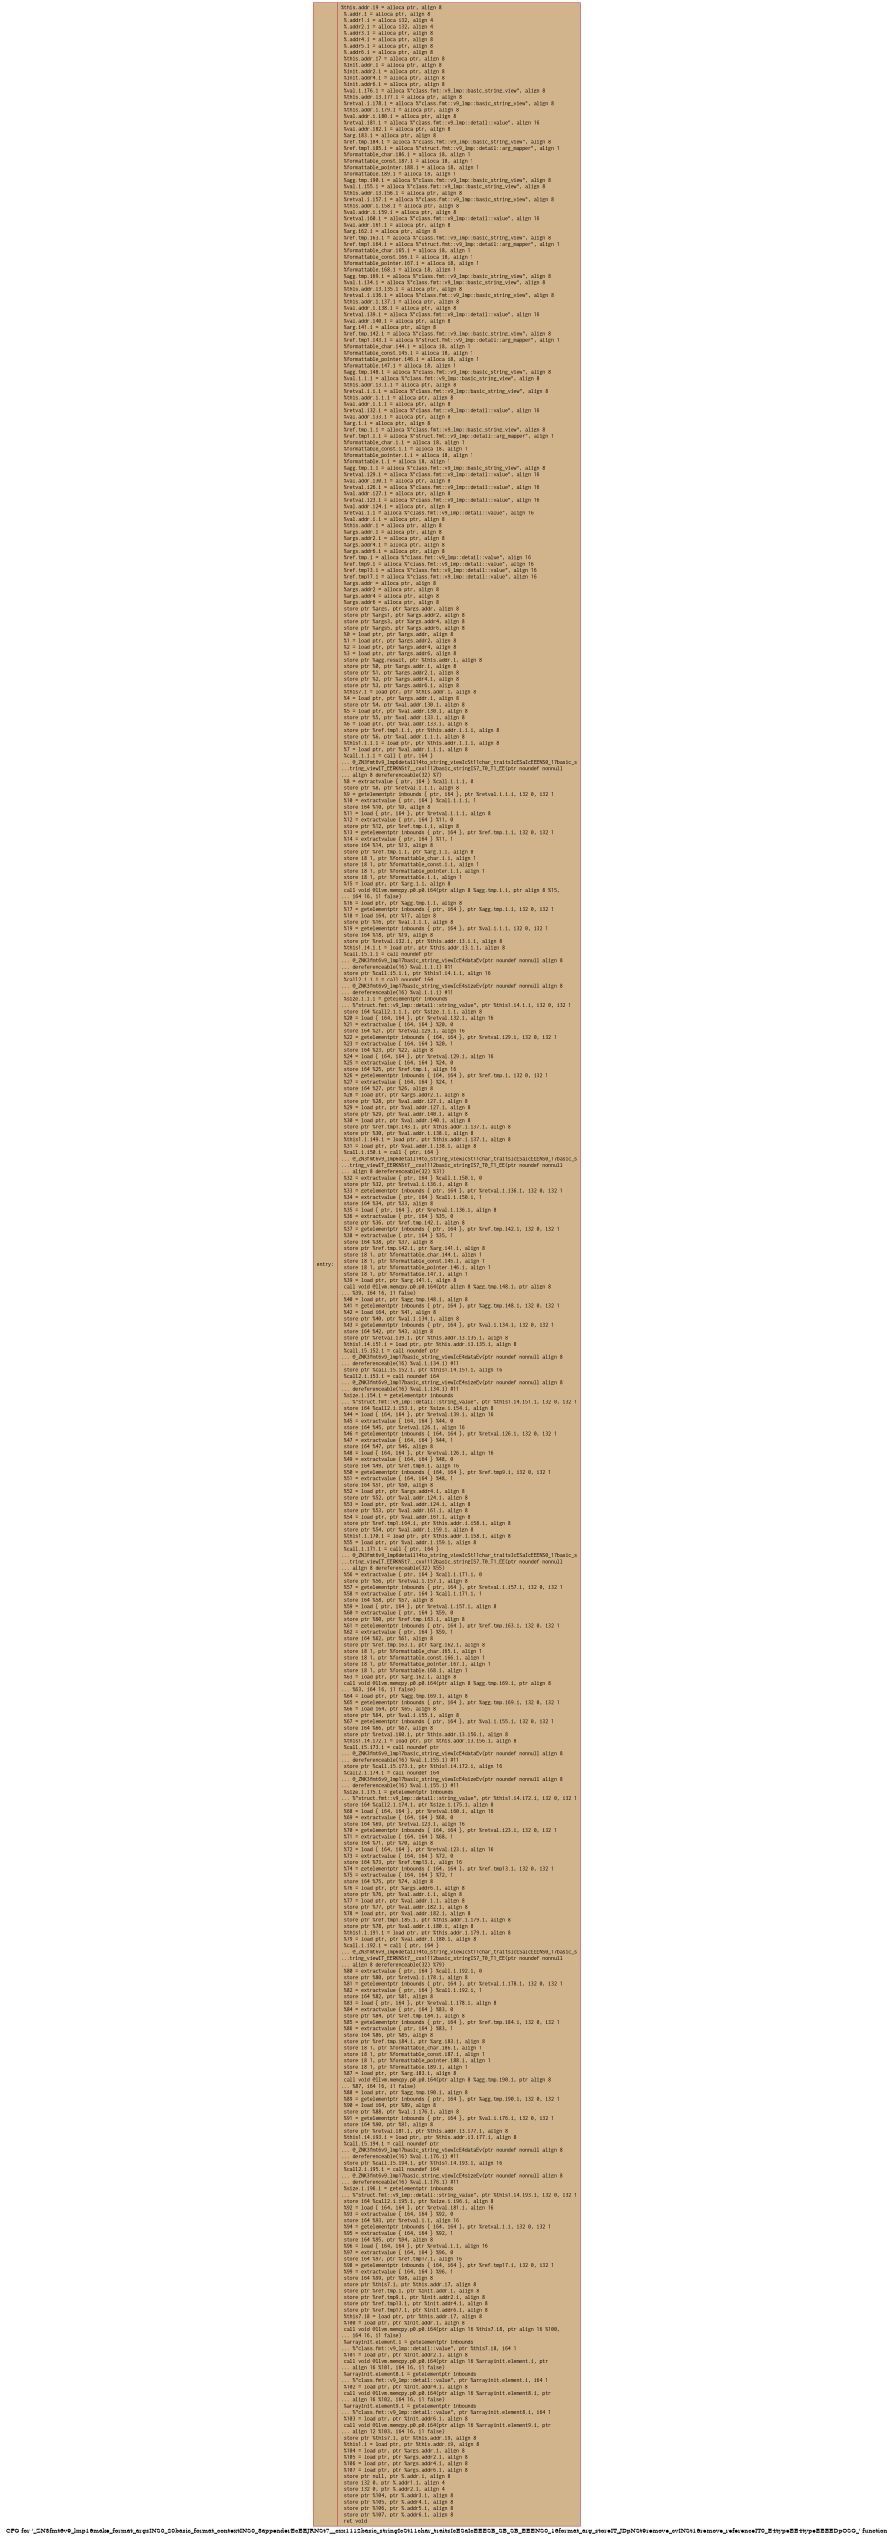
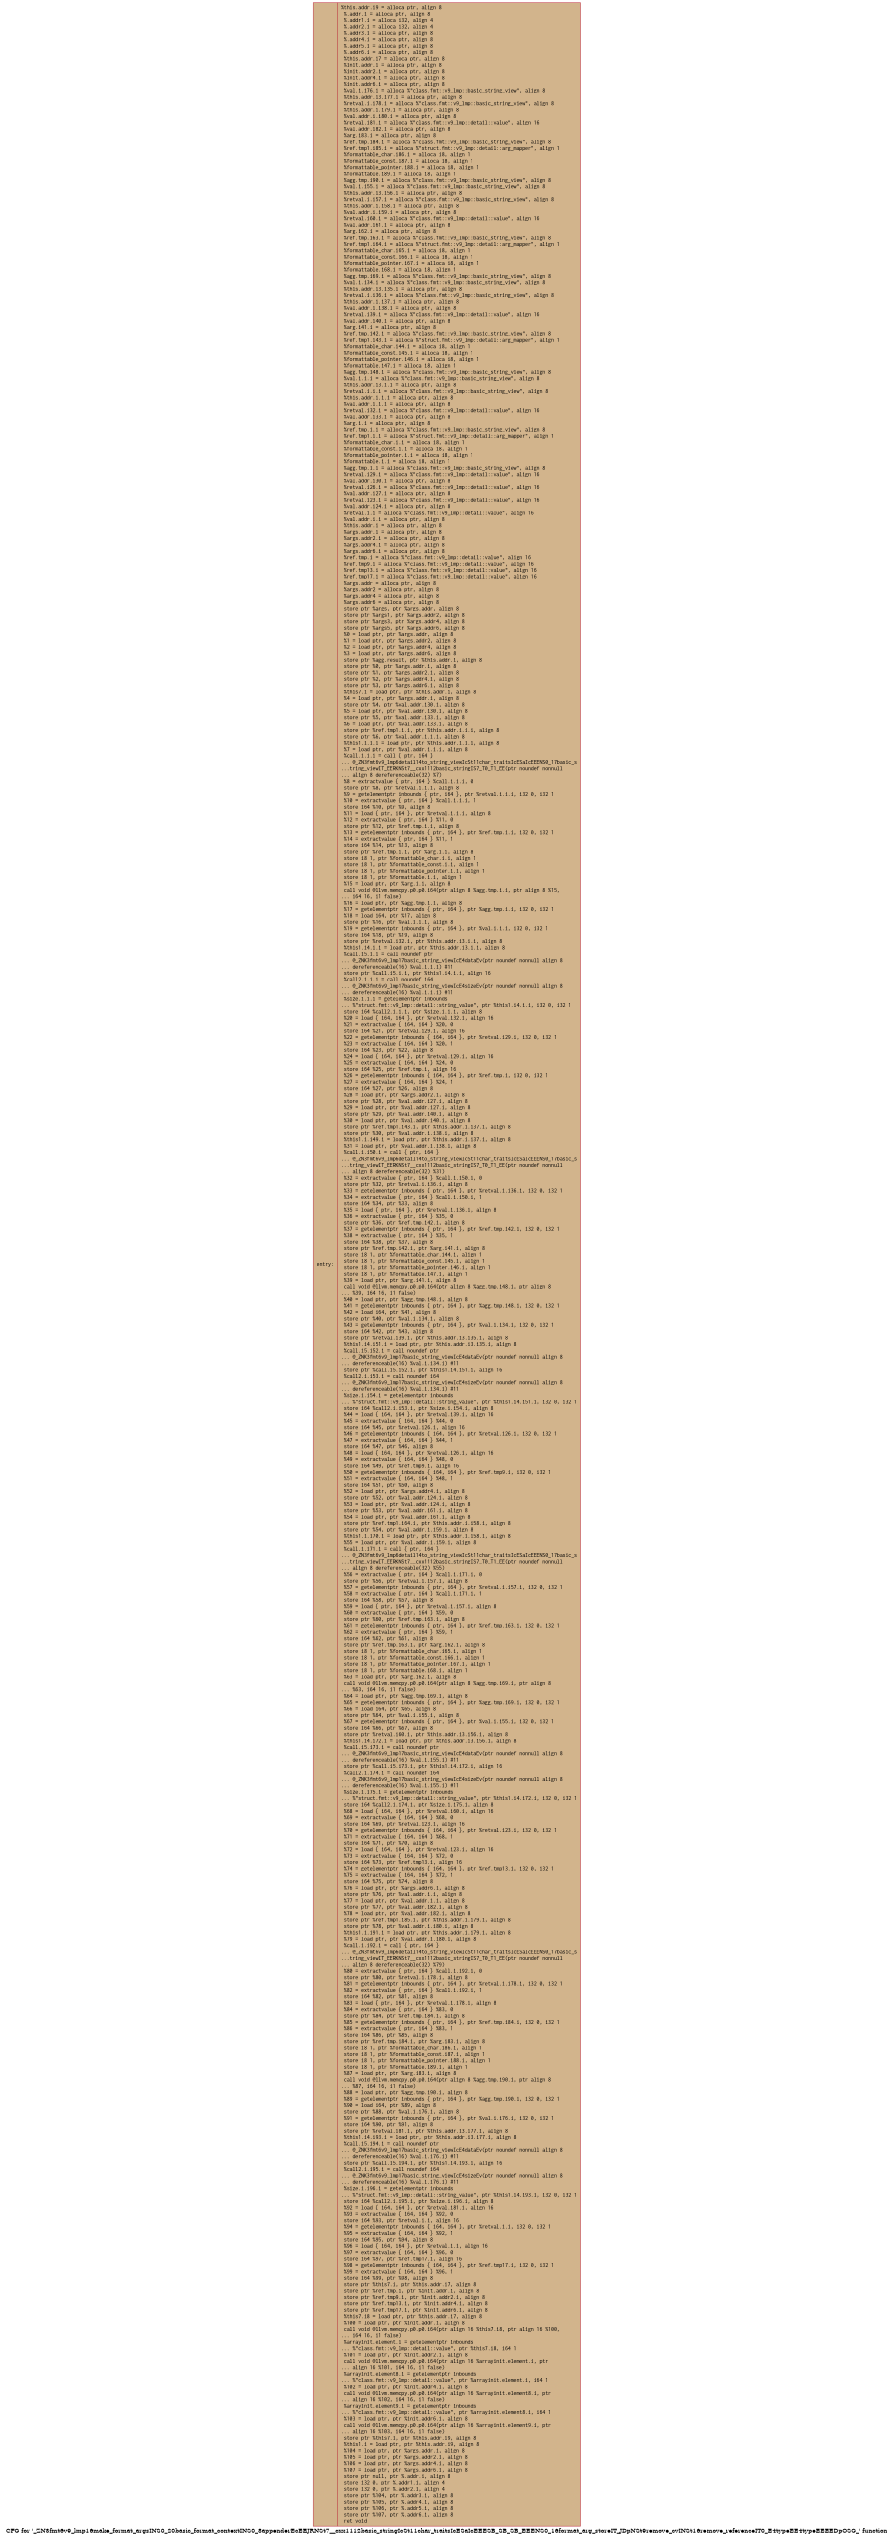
(393, 2431) -> (393, 2431)
